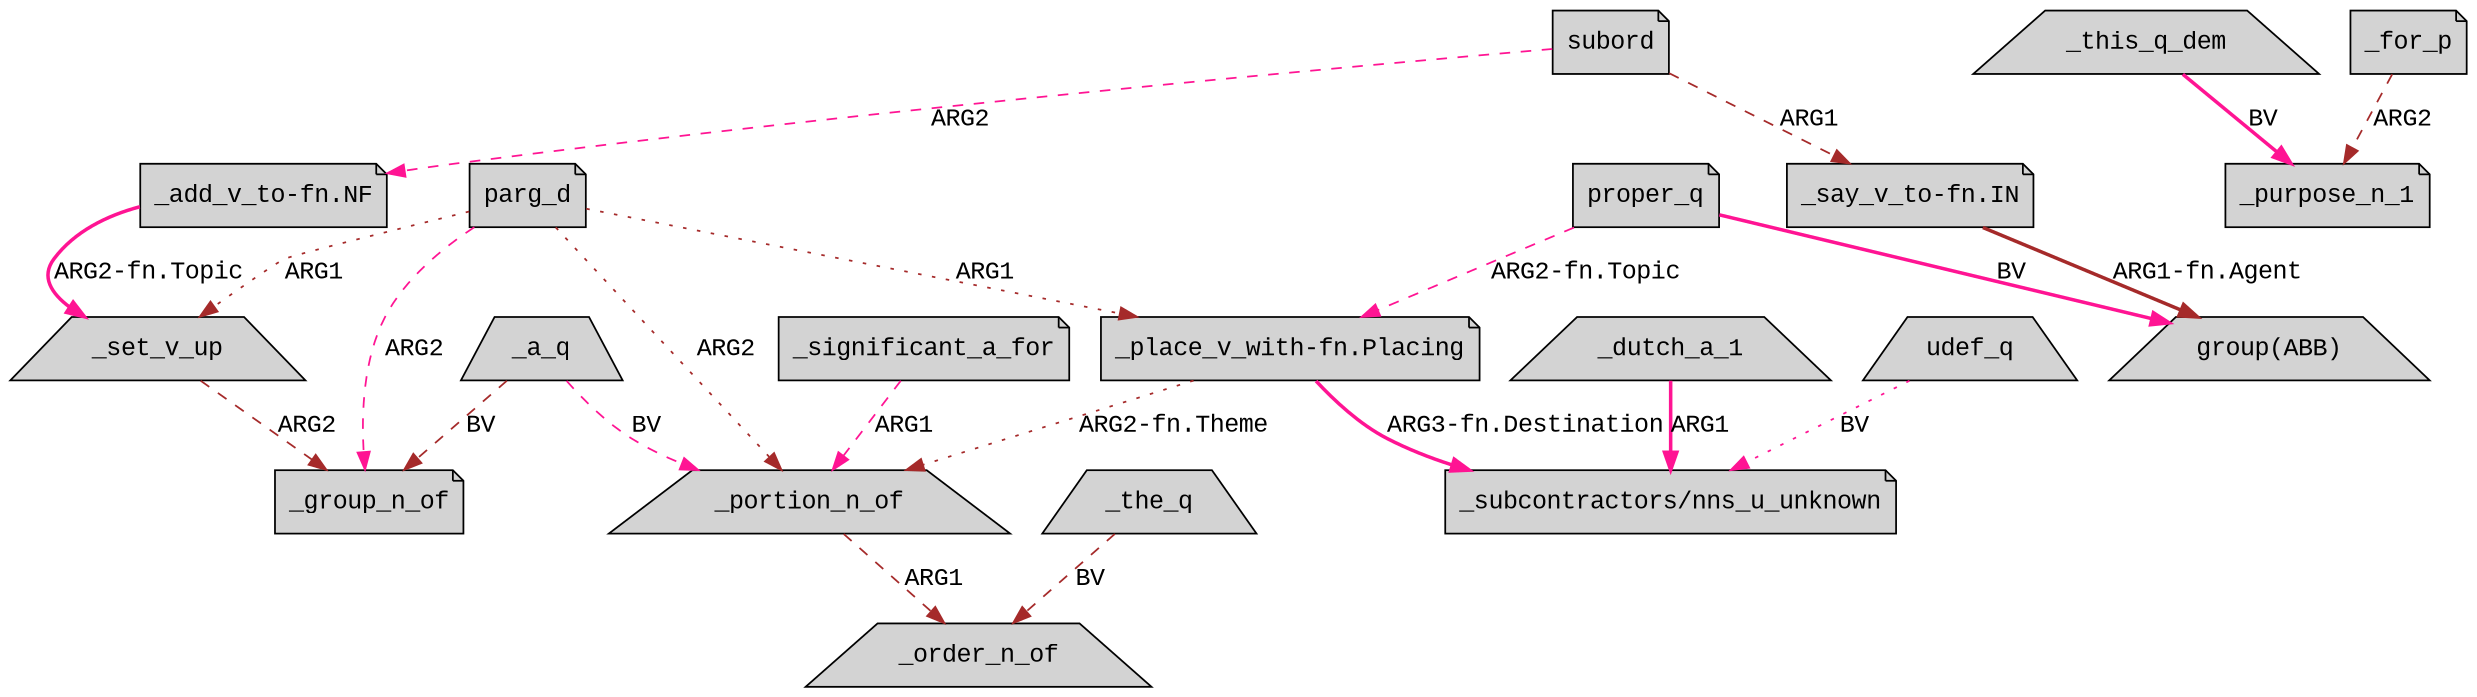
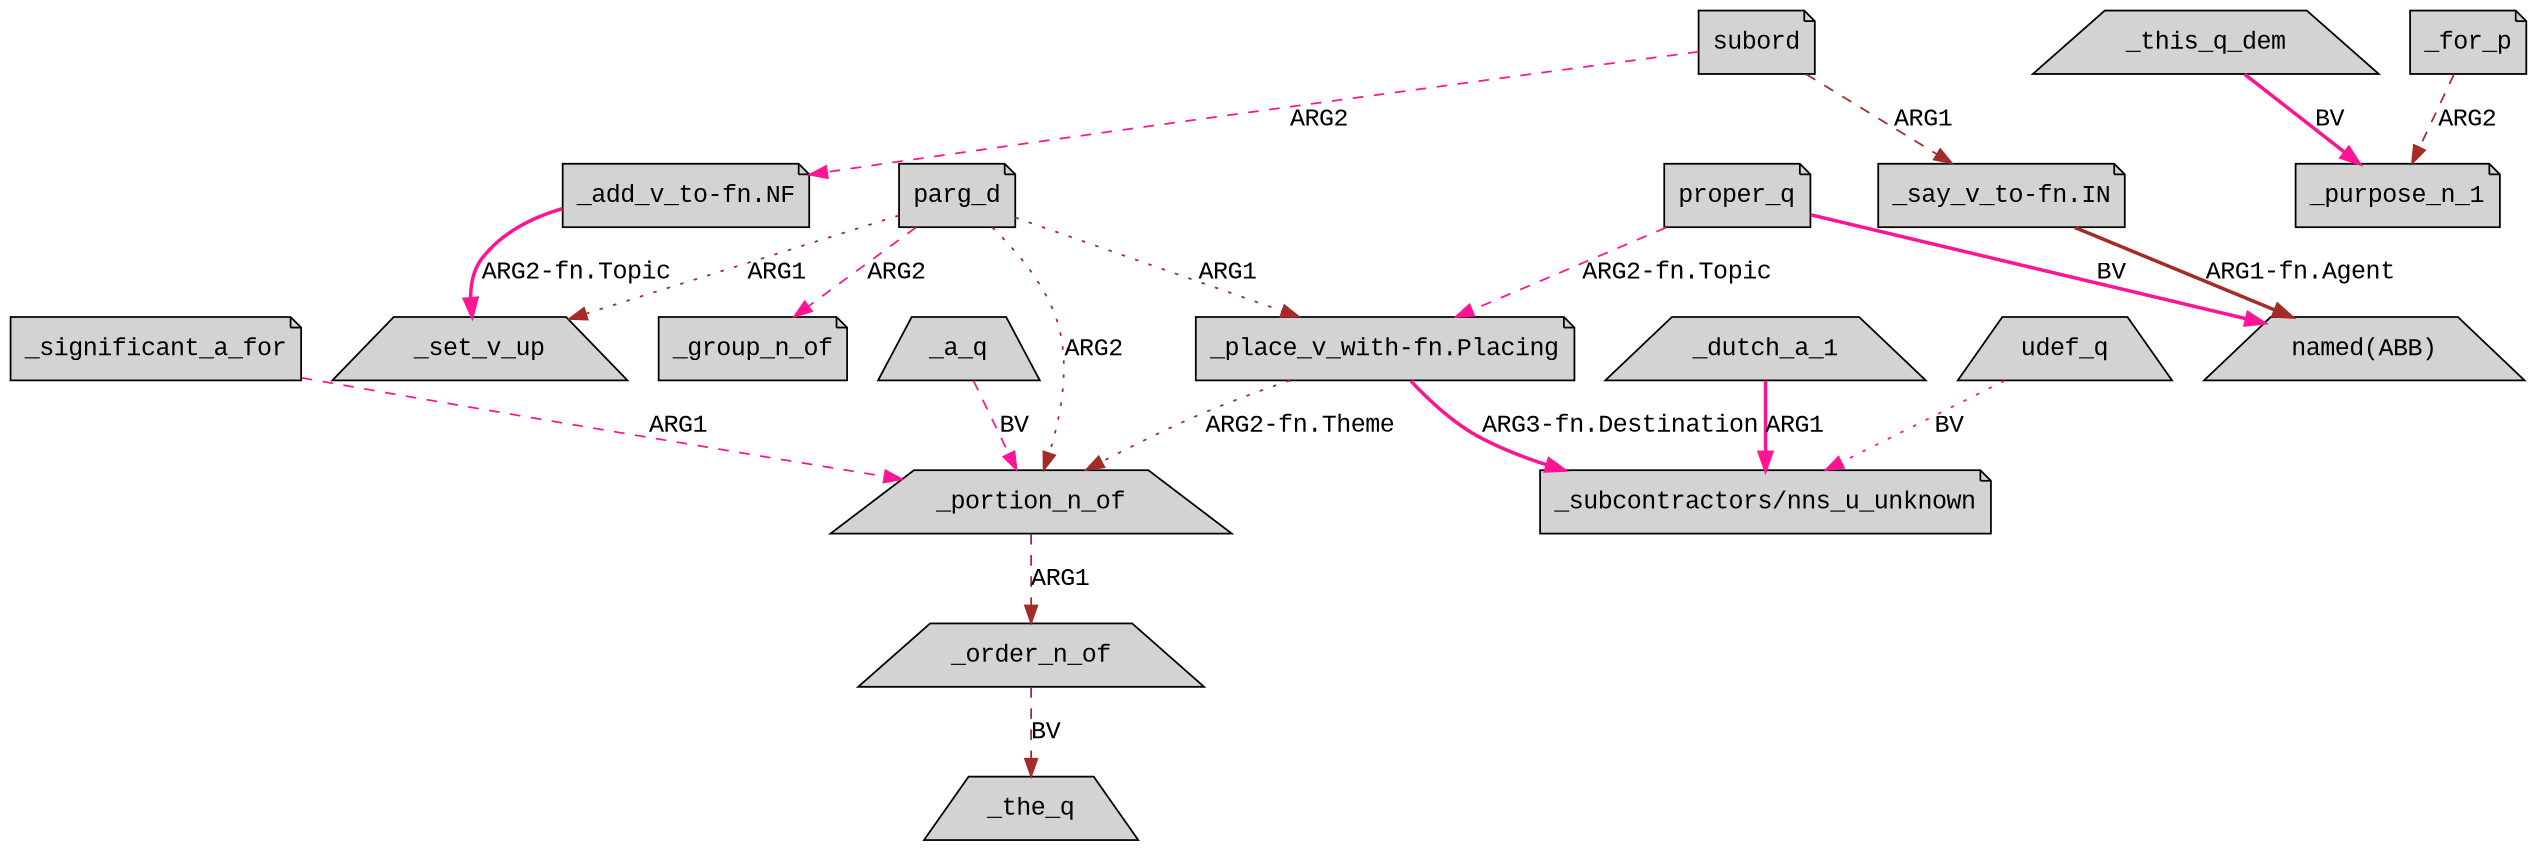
(2269, 349) -> (2364, 349)
(256, 420) -> none
(462, 420) -> none
(1071, 572) -> (1031, 723)
